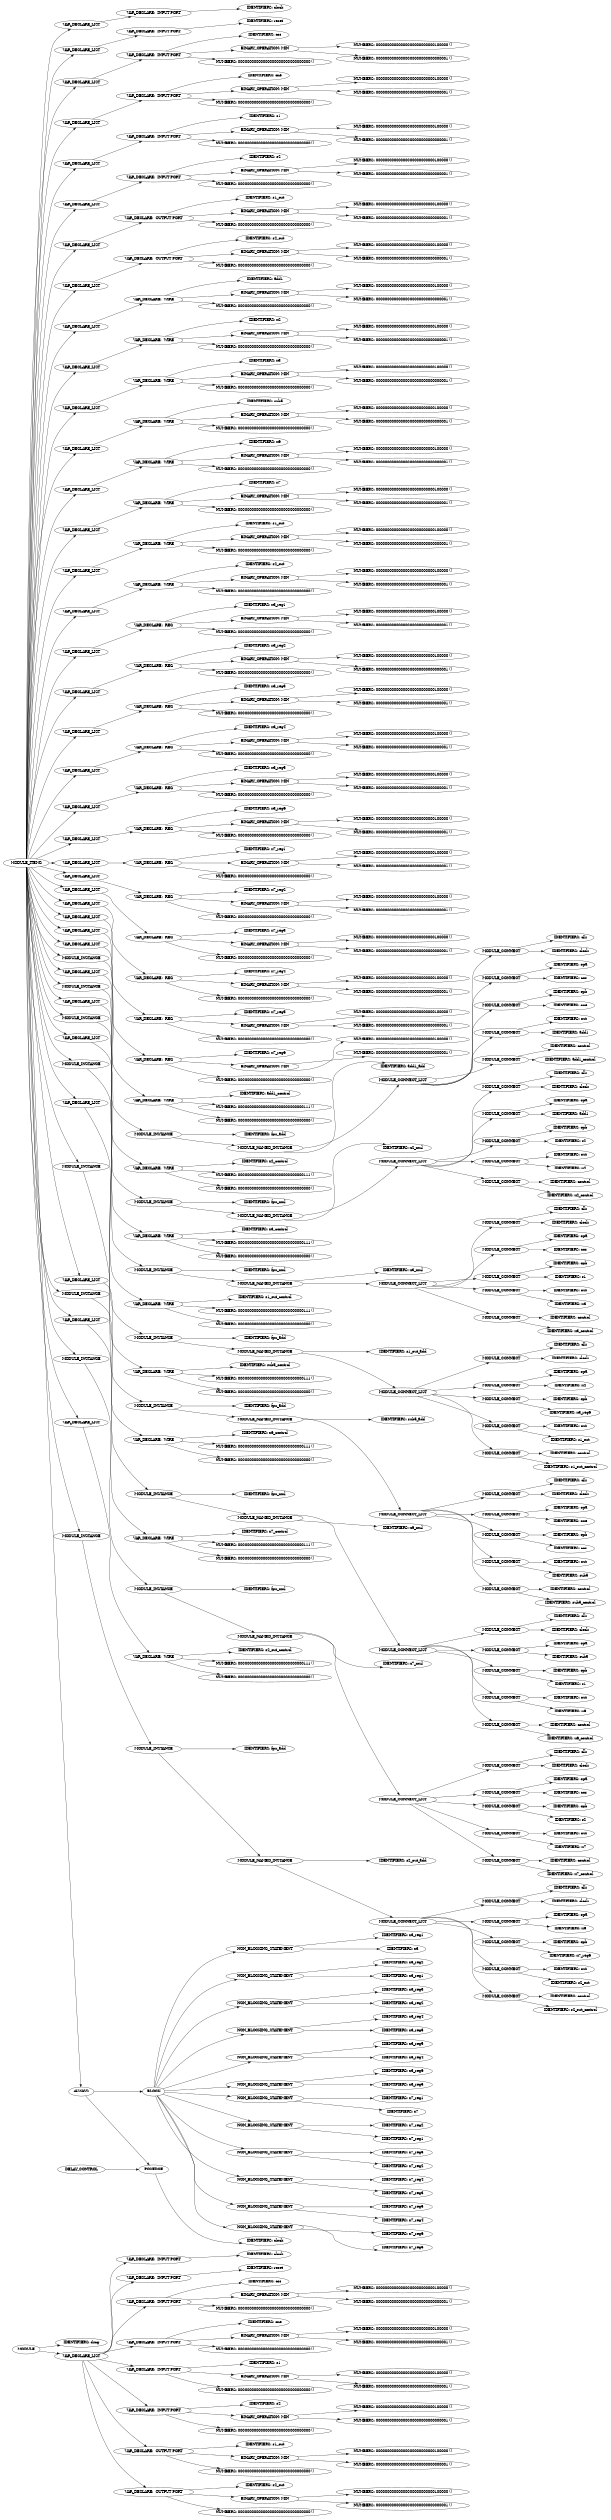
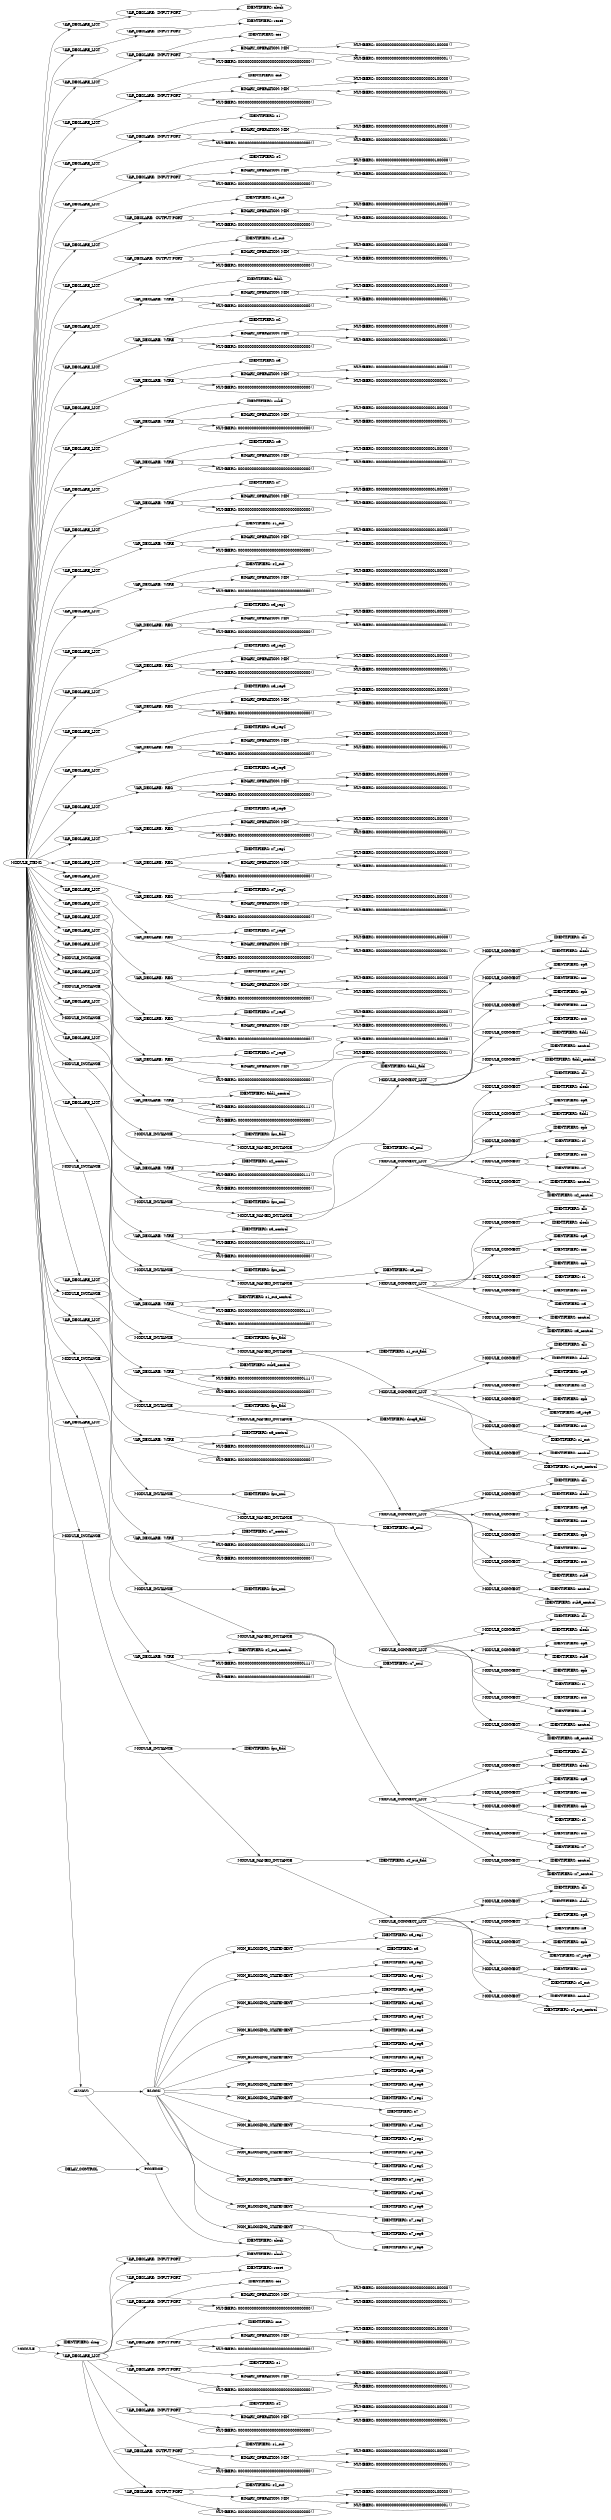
(403, 1420) -> (403, 1420)
